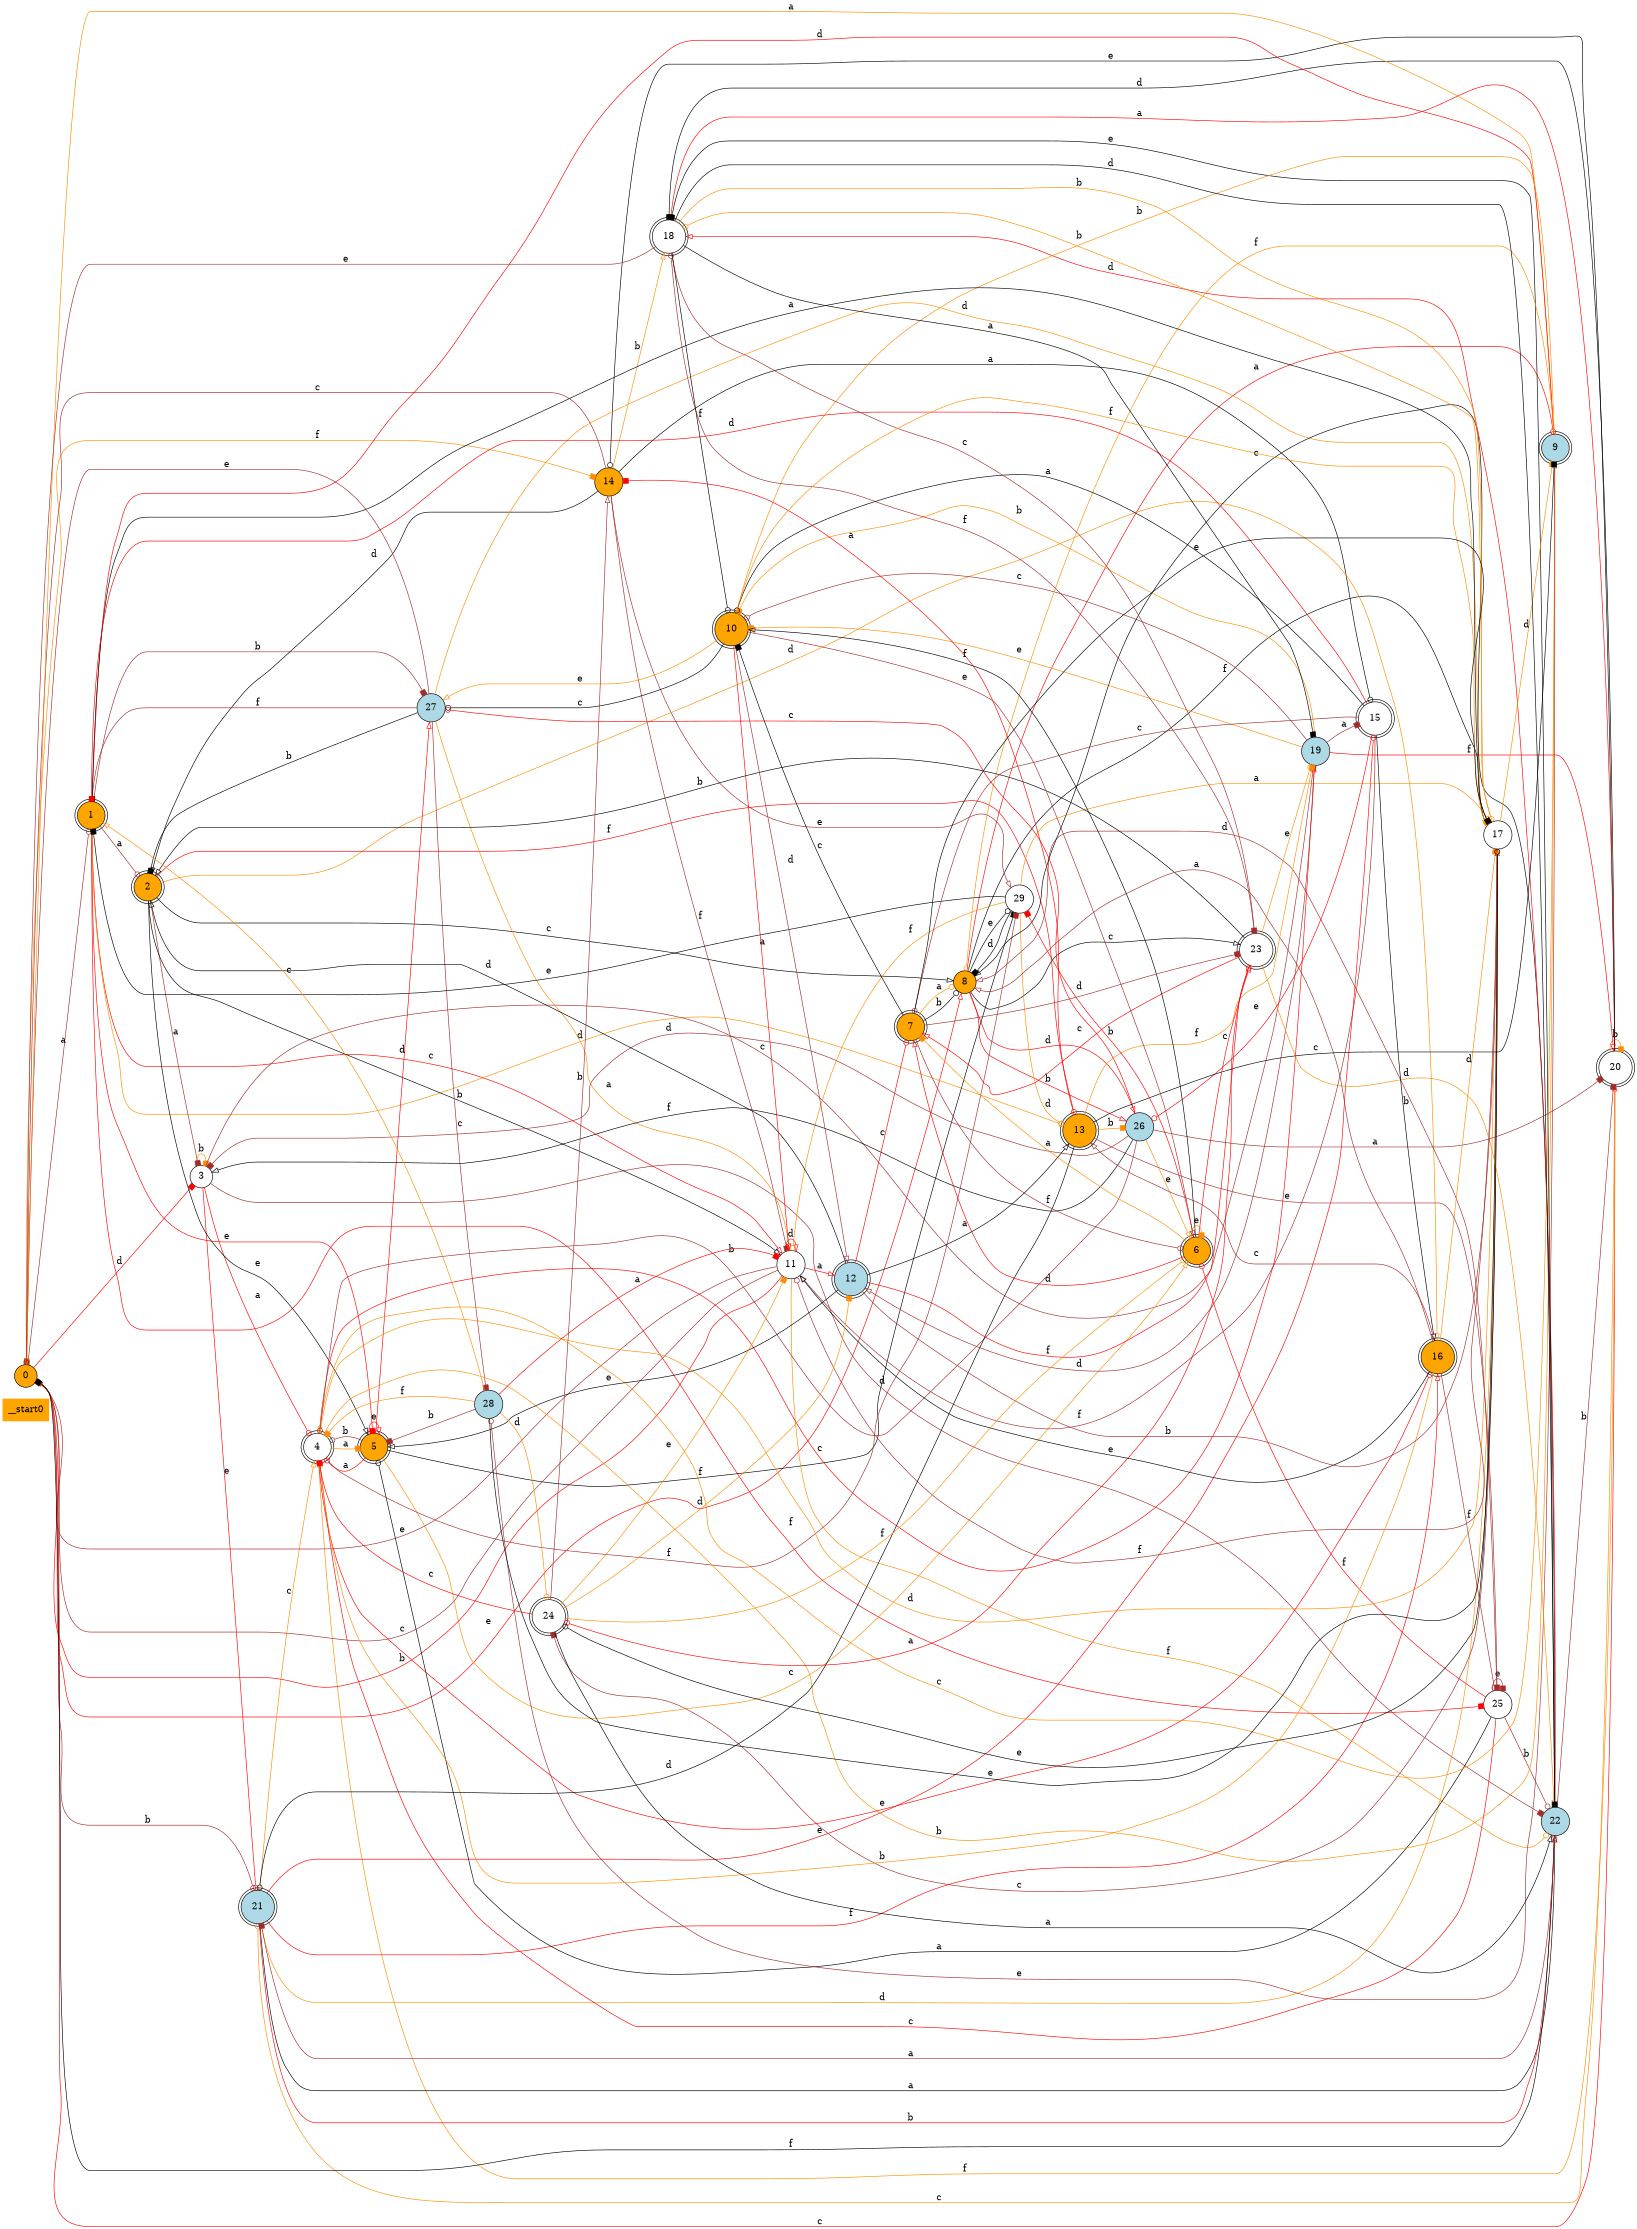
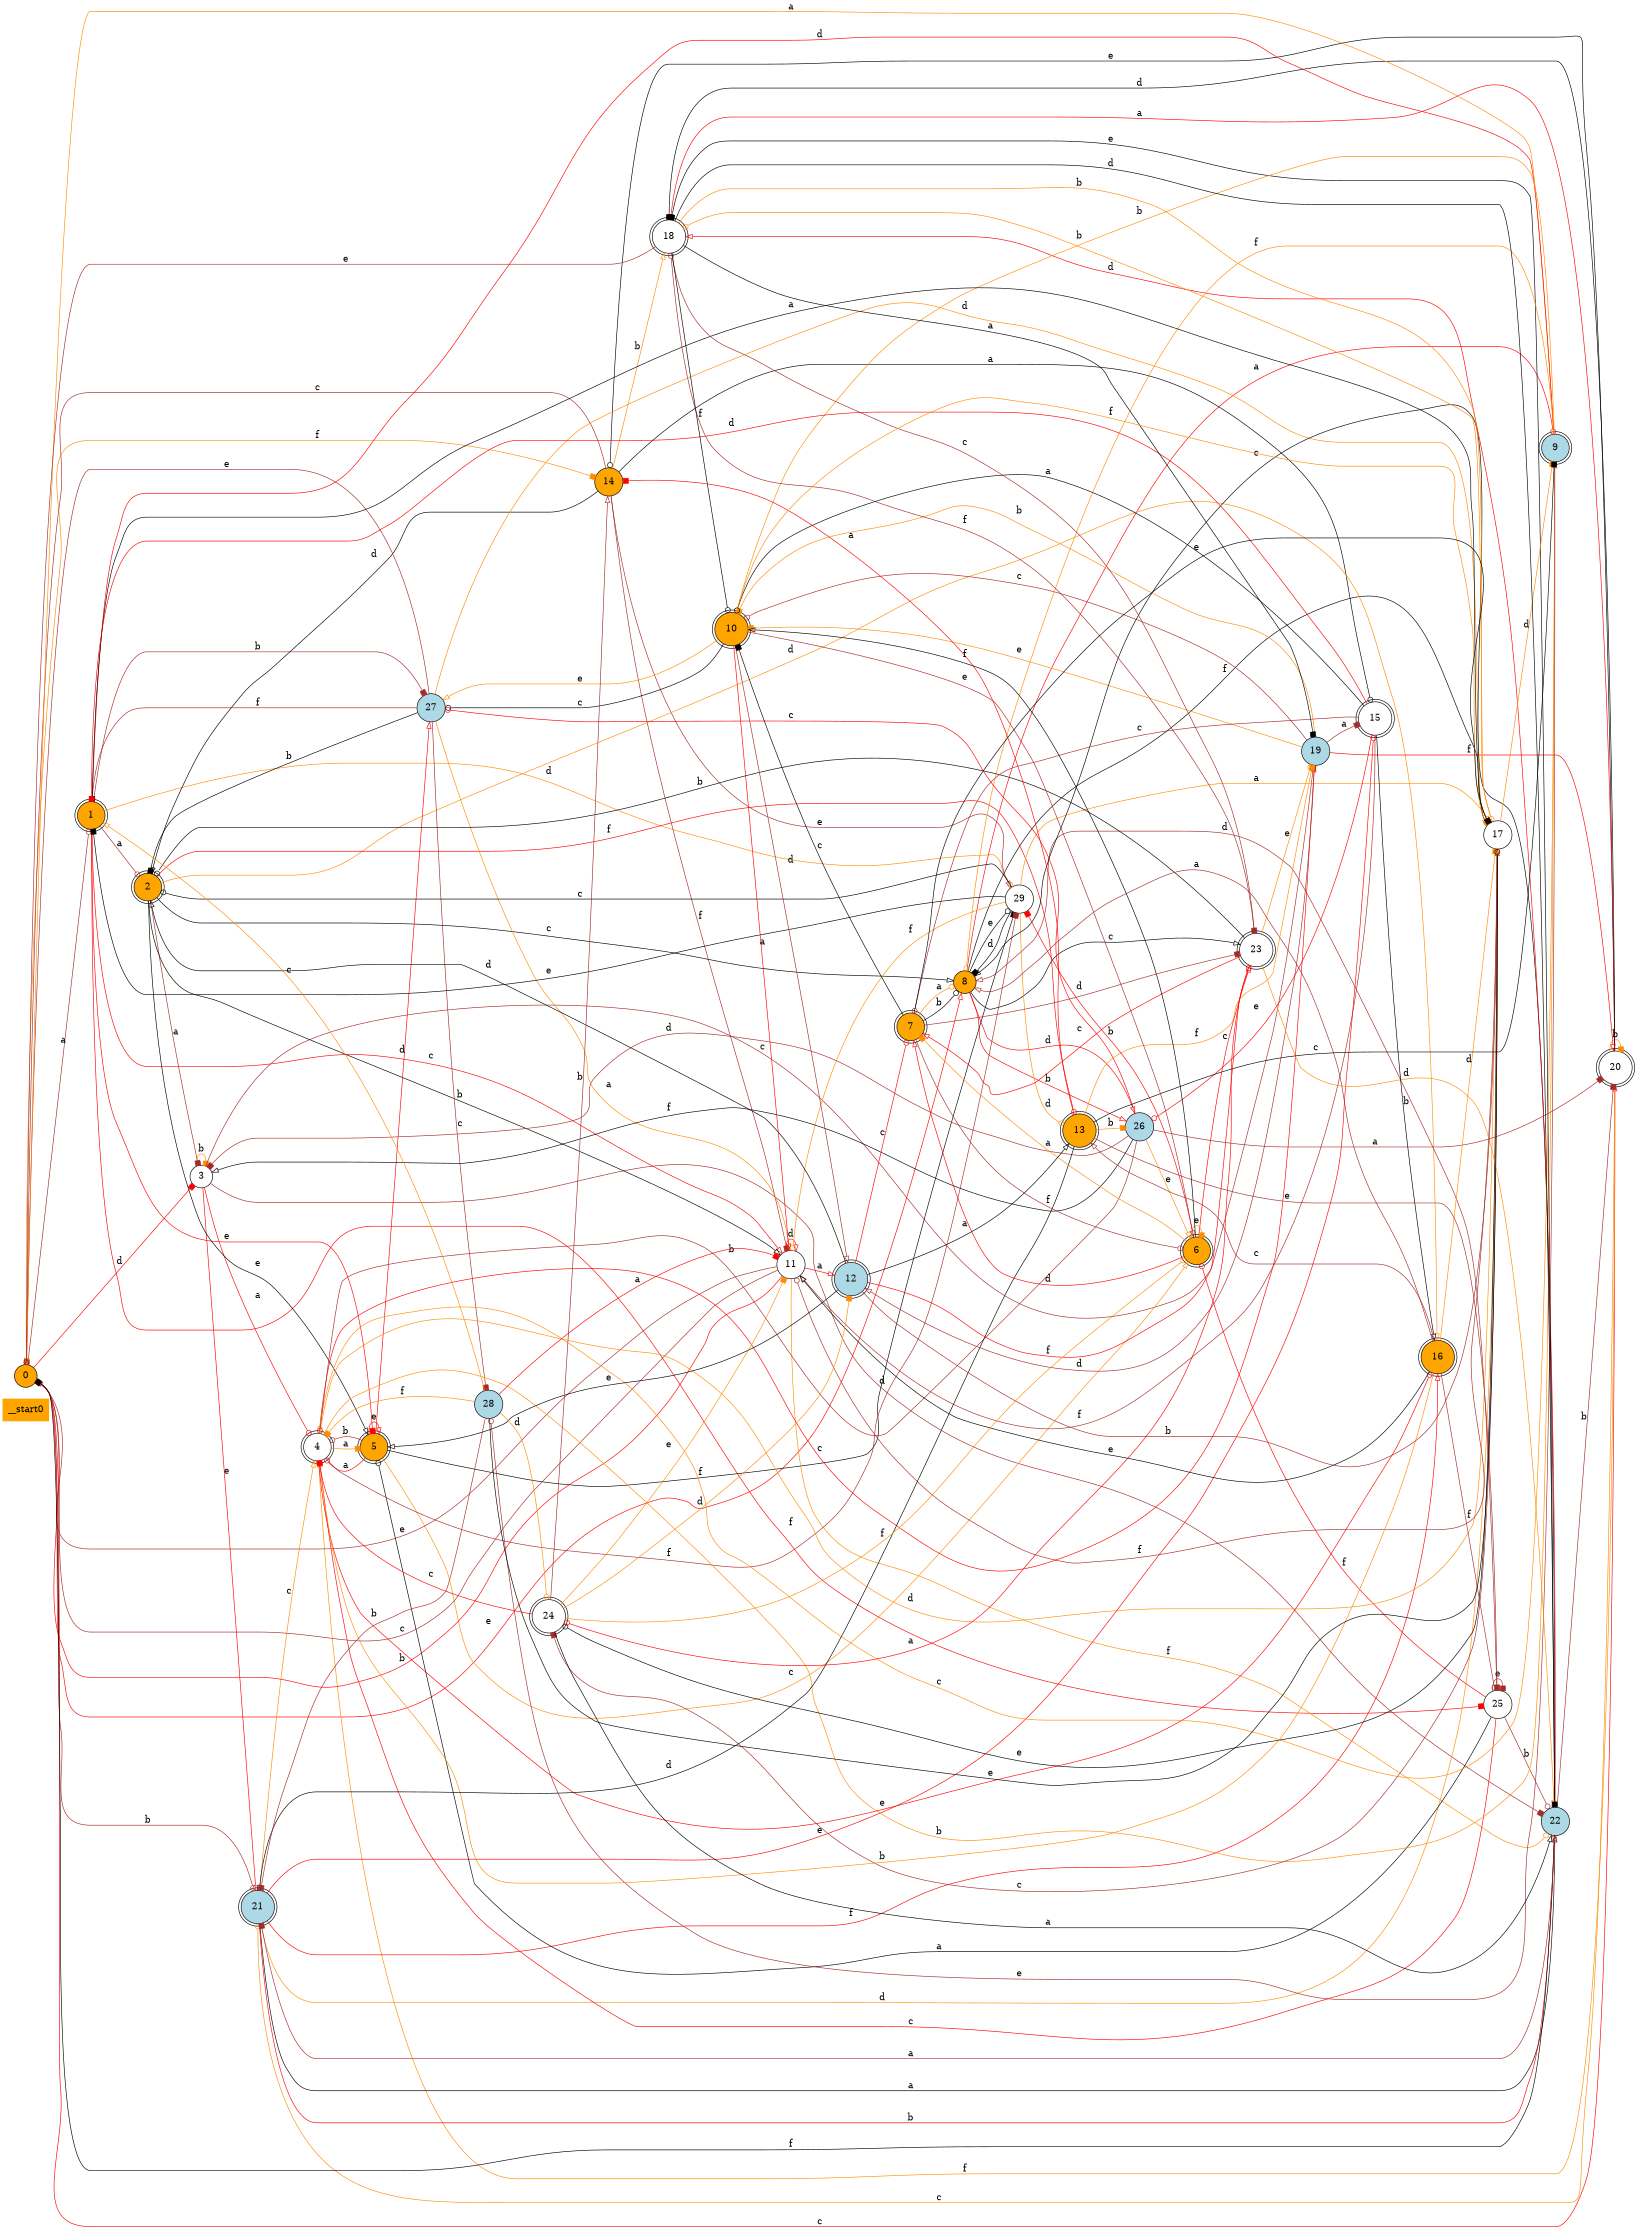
(690, 791) -> (690, 791)
none -> (596, 899)
(464, 1085) -> (567, 789)
(434, 1425) -> (362, 1635)
